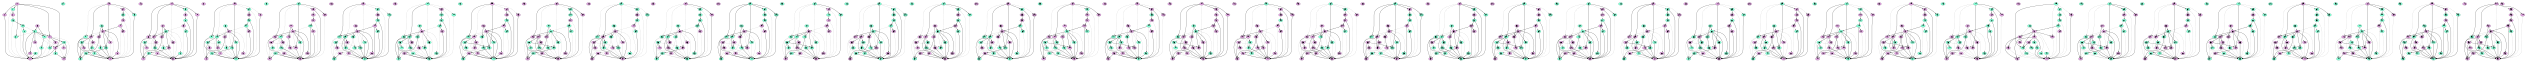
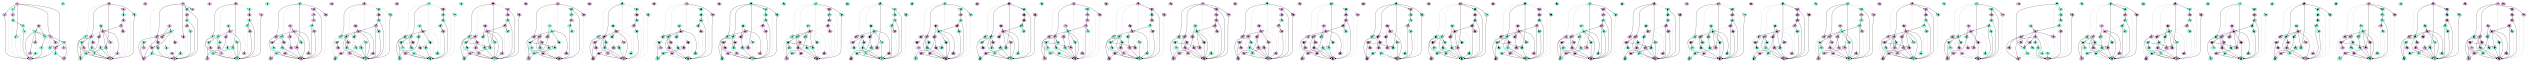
(197, 45) -> none
